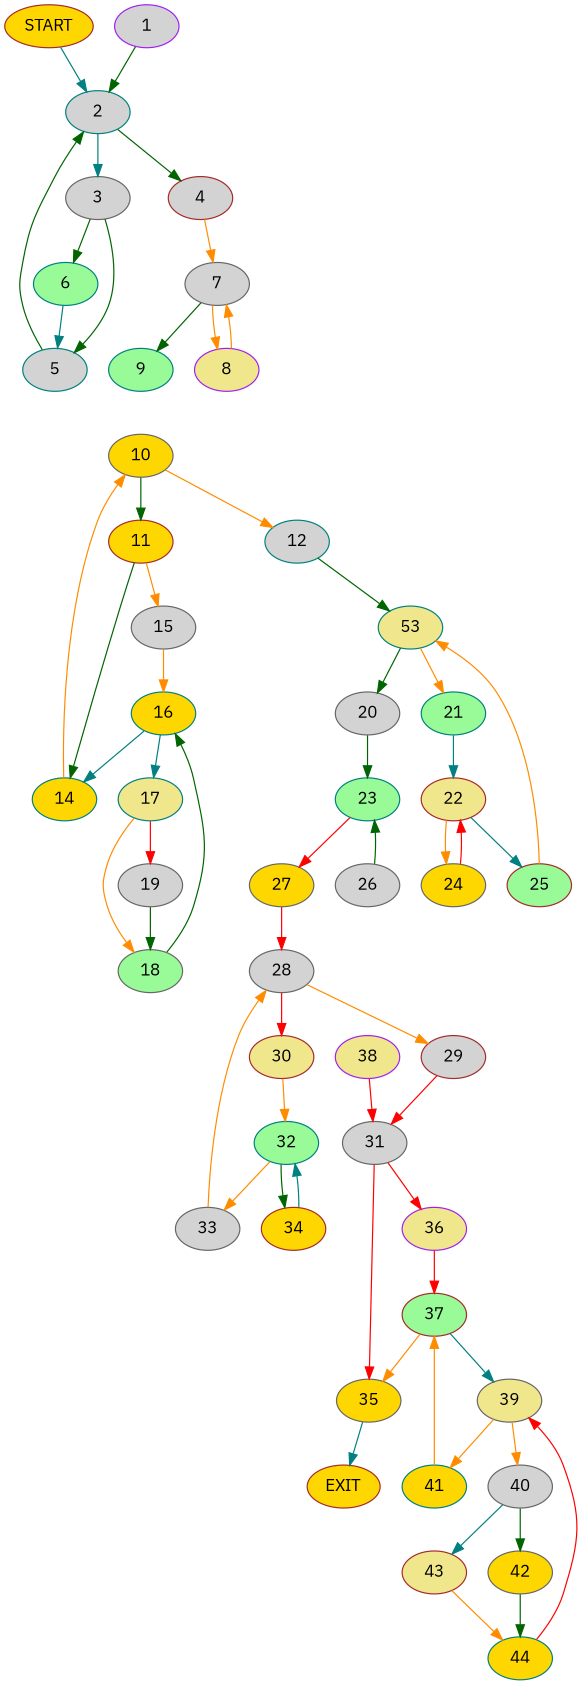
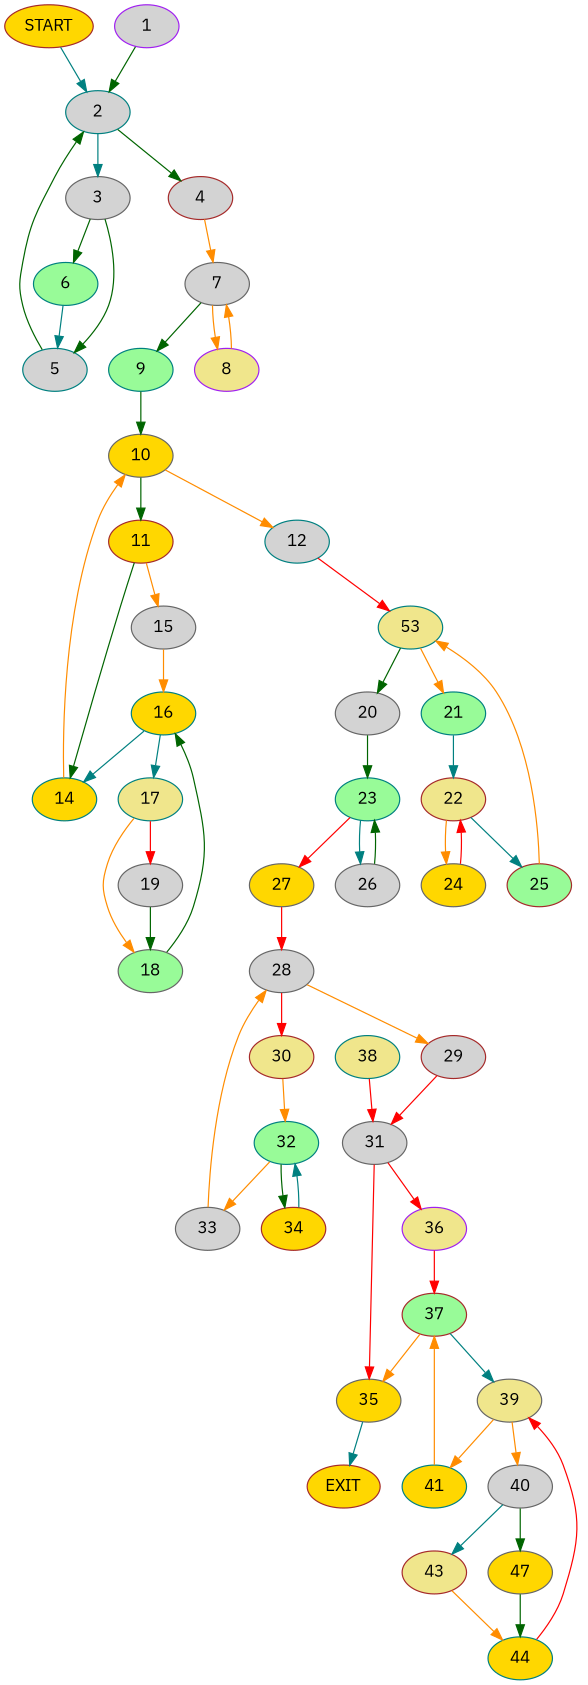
none -> (141, 407)
(349, 581) -> (349, 581)
none -> (360, 836)
(368, 1057) -> (368, 1057)
(520, 1572) -> (520, 1572)
